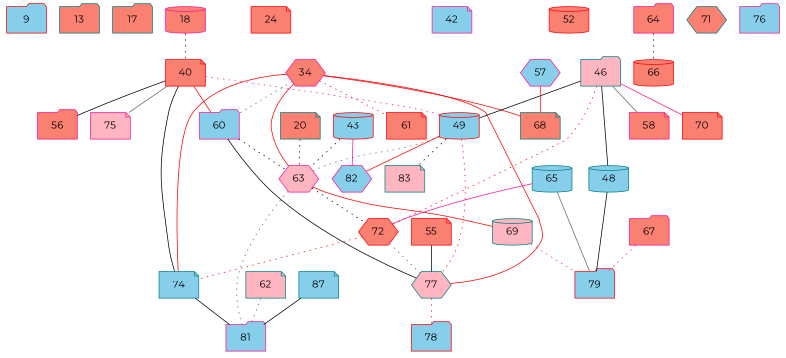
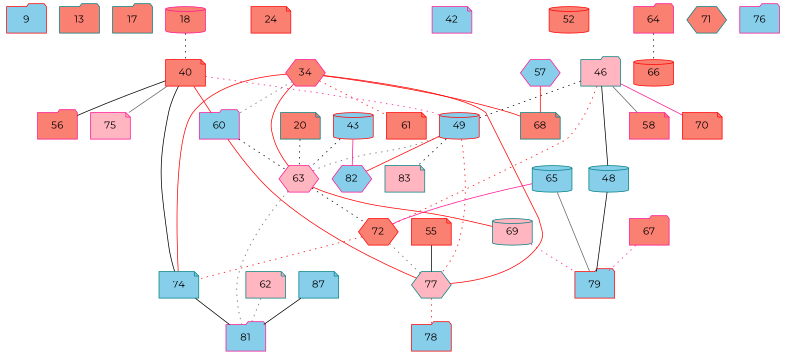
(530, 100) -> (530, 100)
(312, 222) -> (312, 222)
